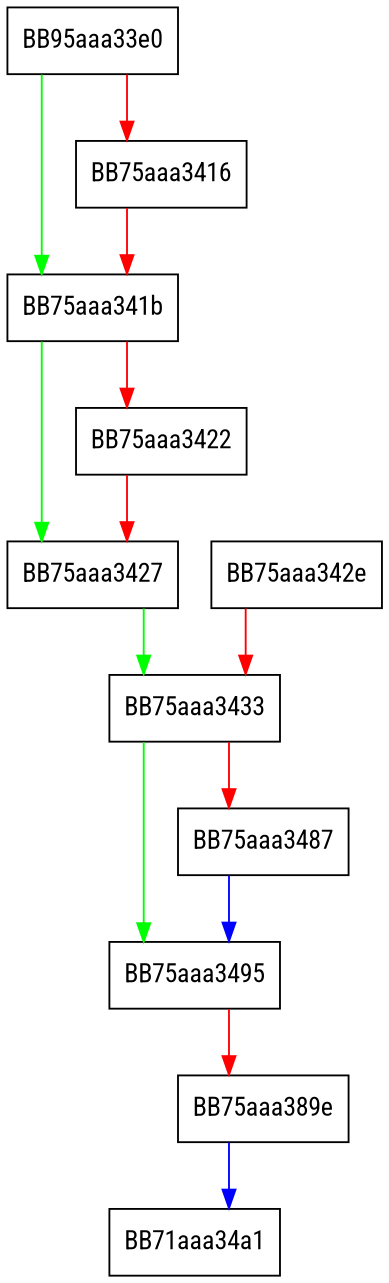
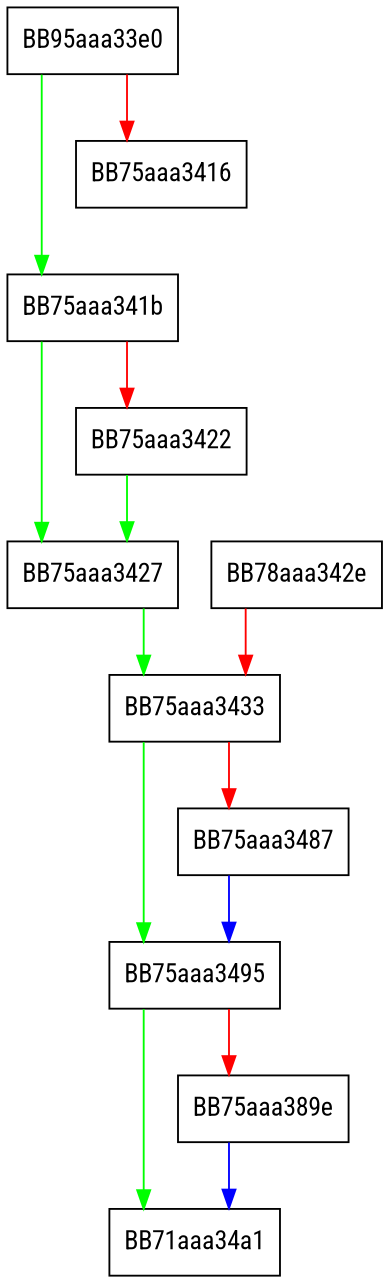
(127, 232) -> none
(127, 499) -> (127, 499)
(297, 575) -> (297, 575)
none -> (144, 1100)
